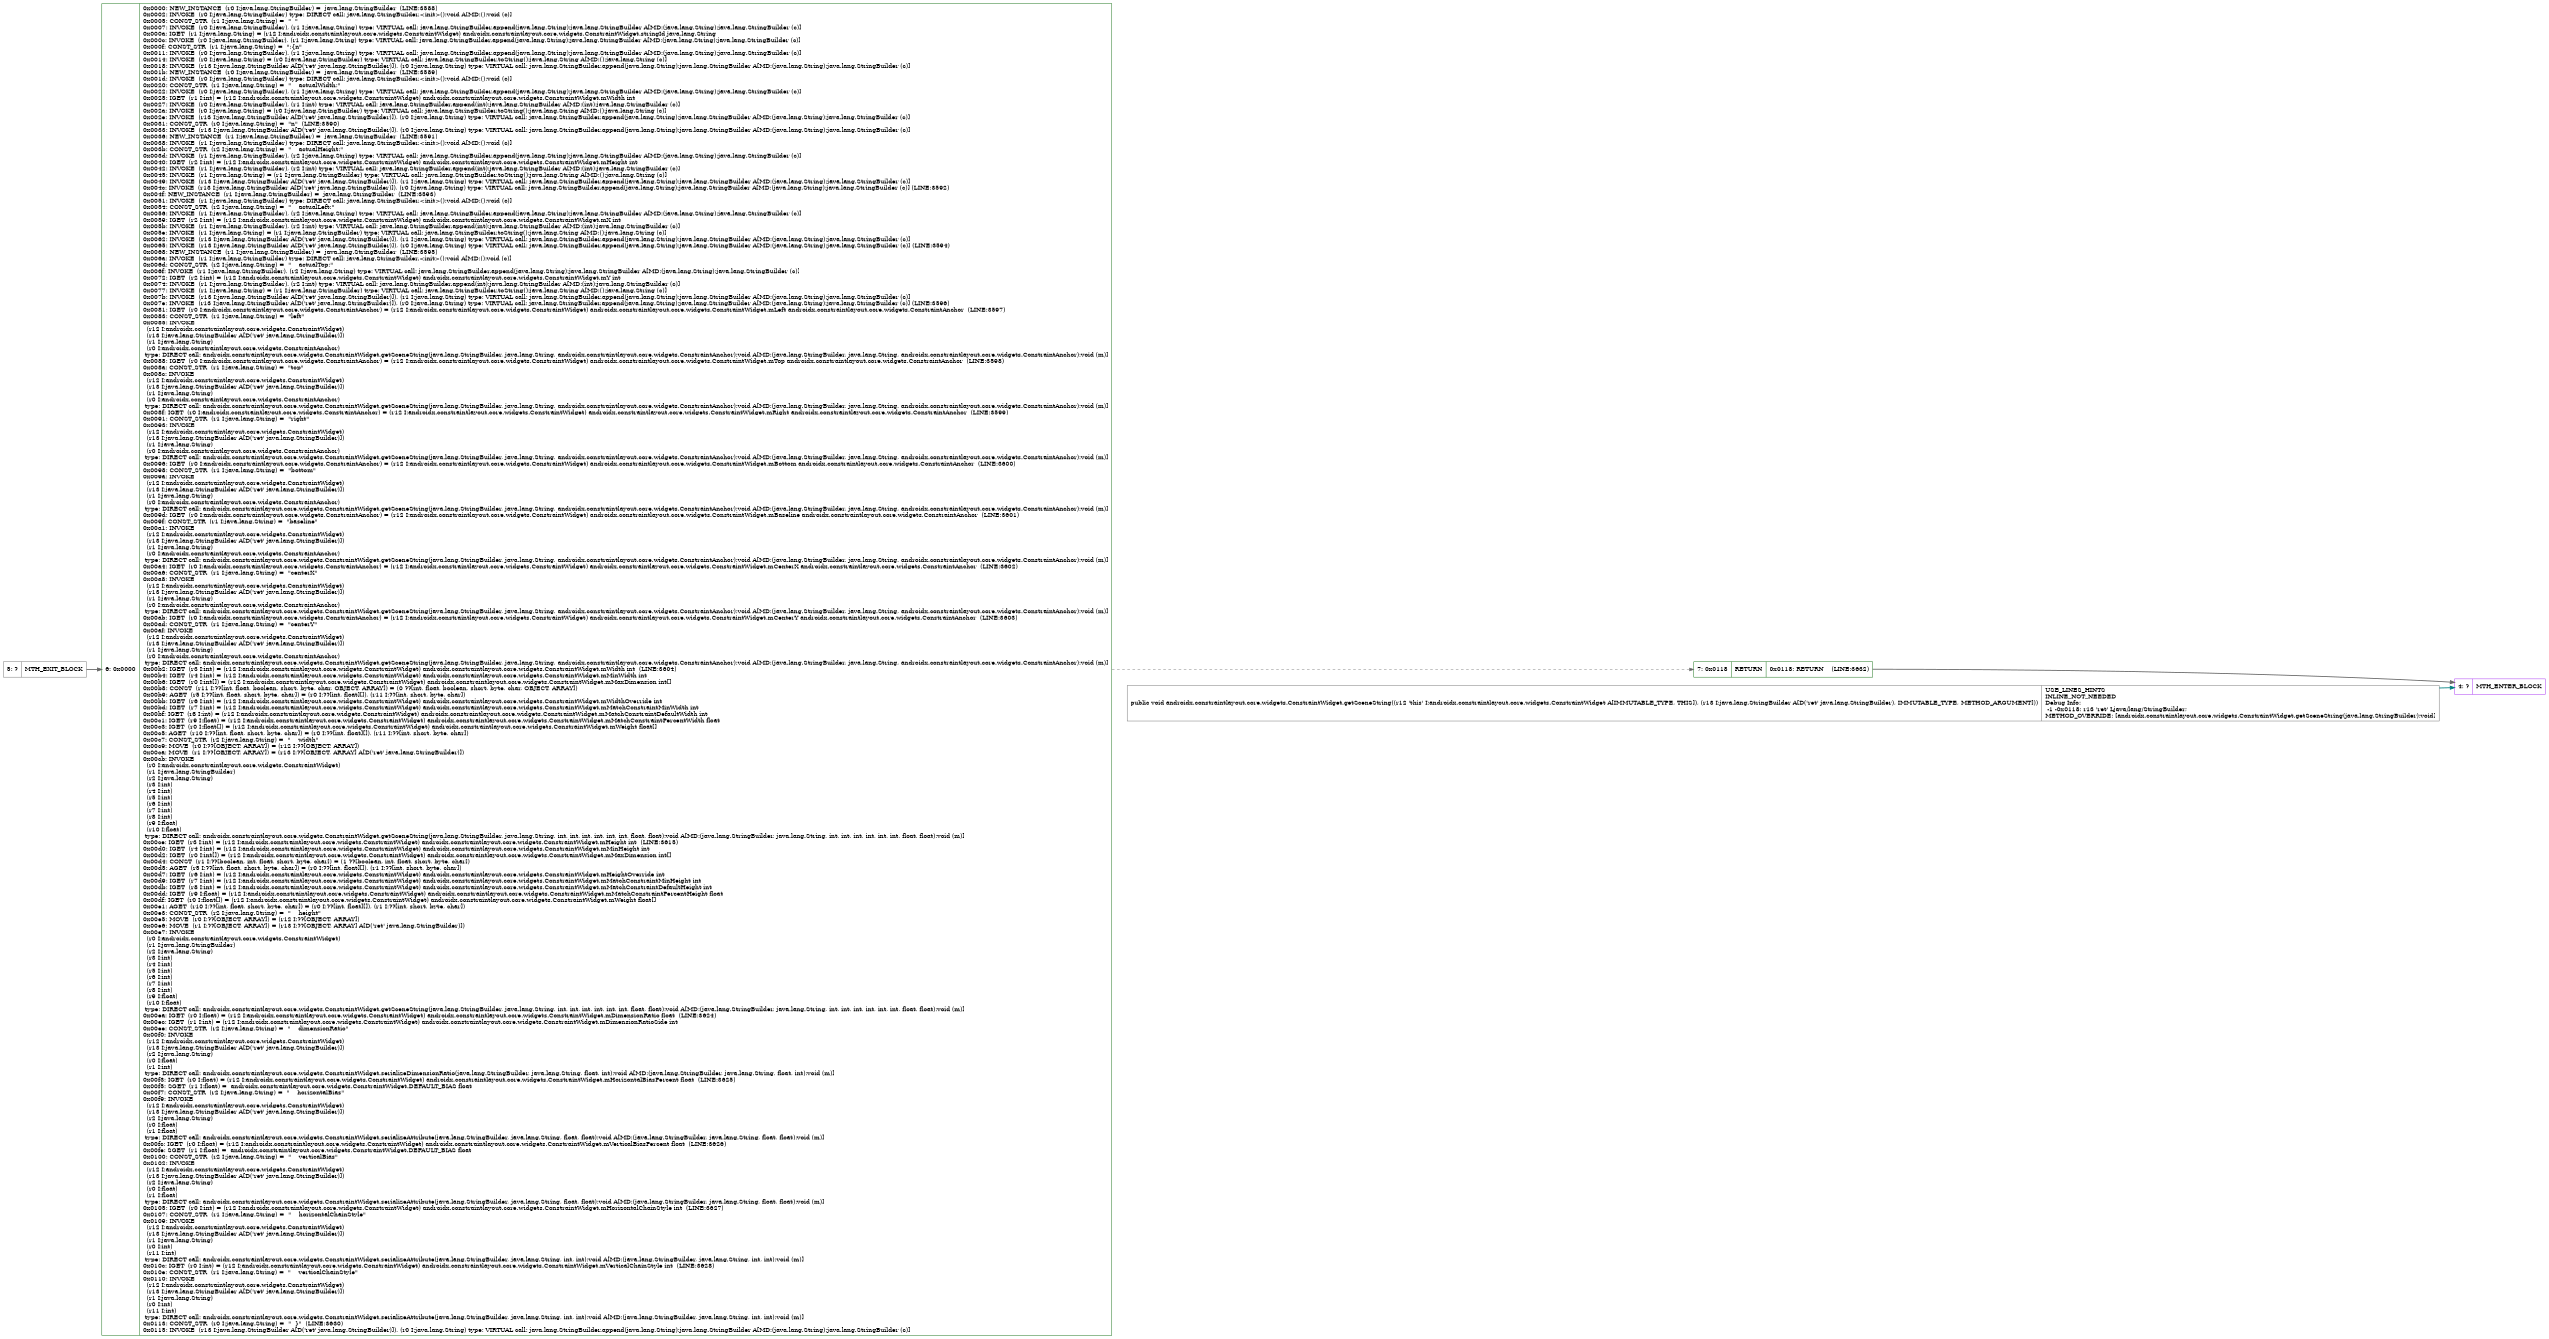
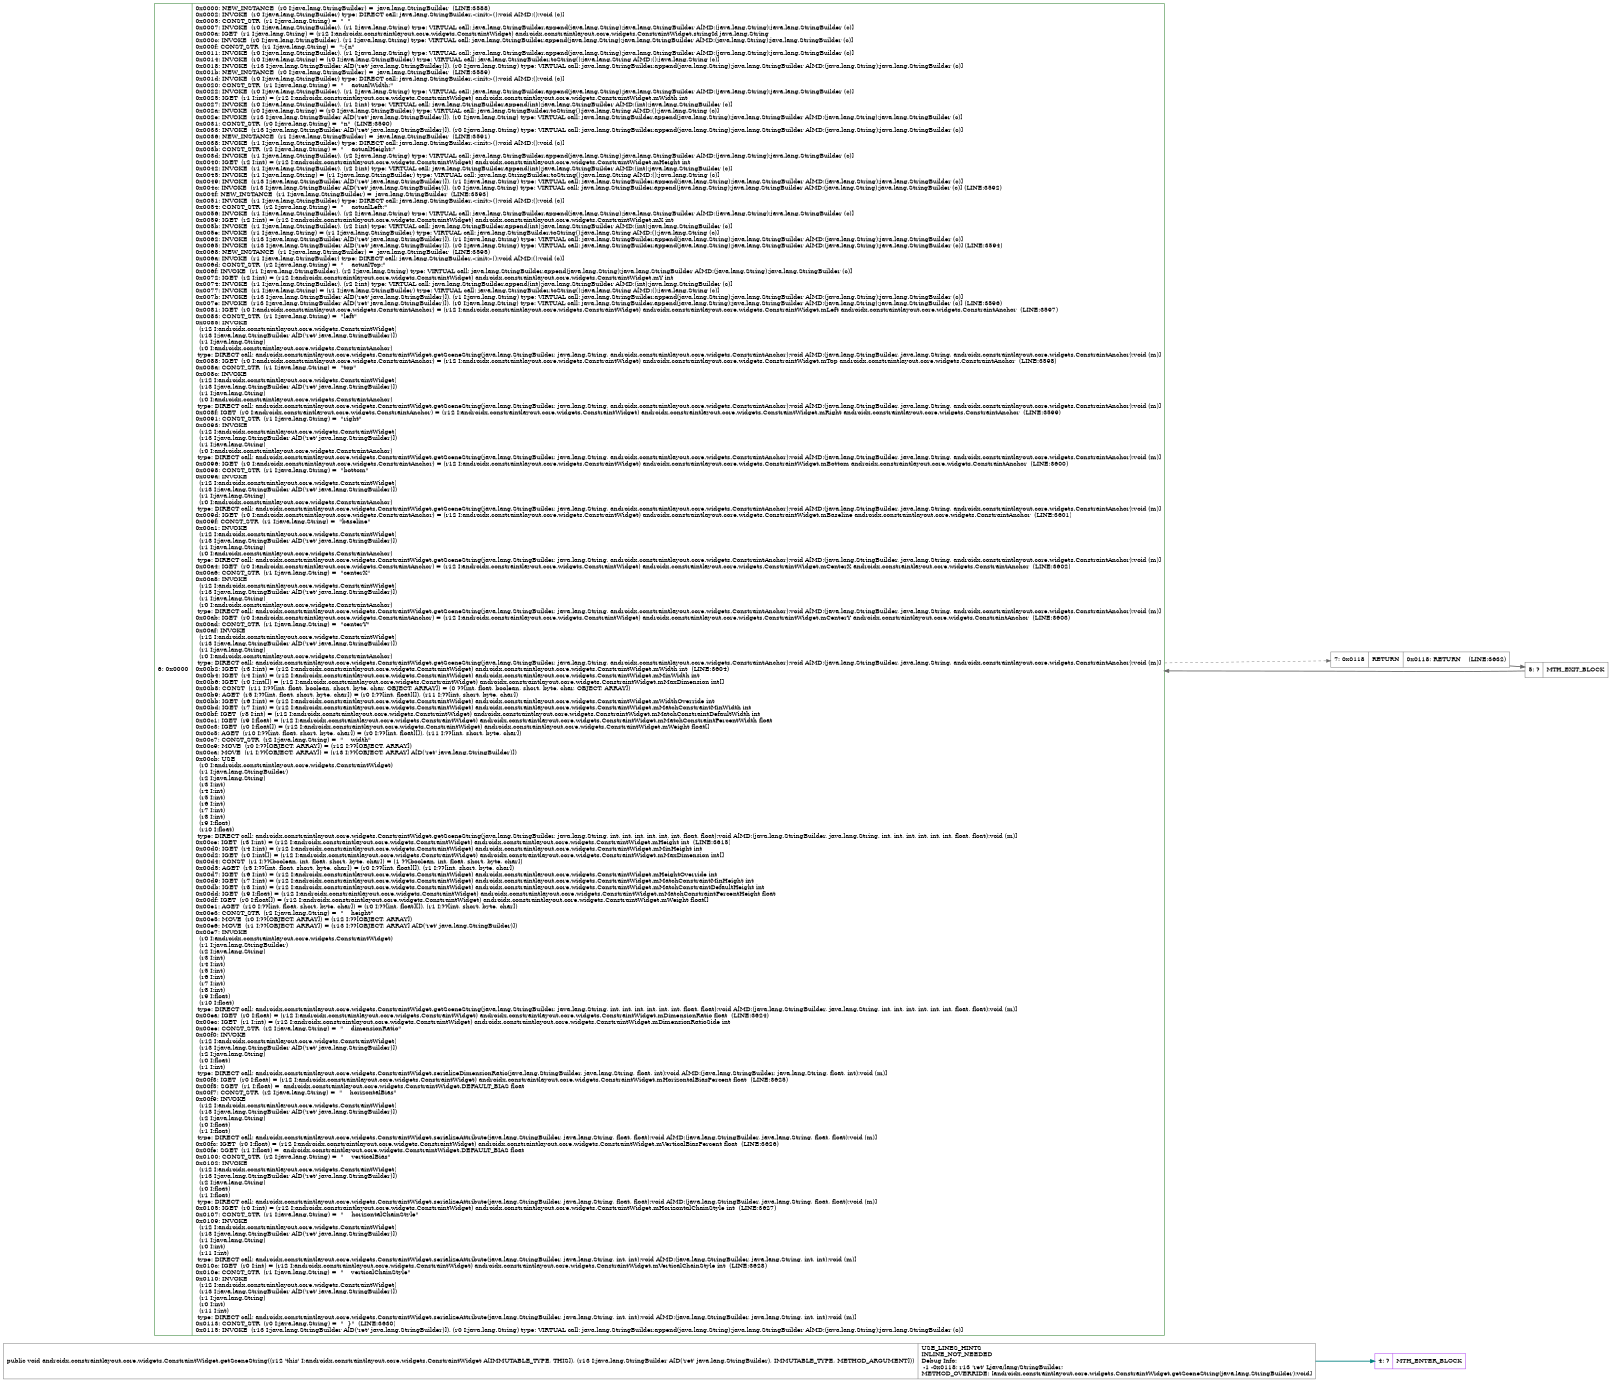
(1783, 669) -> (1420, 660)
(2161, 672) -> (1515, 666)
(171, 759) -> (218, 759)
